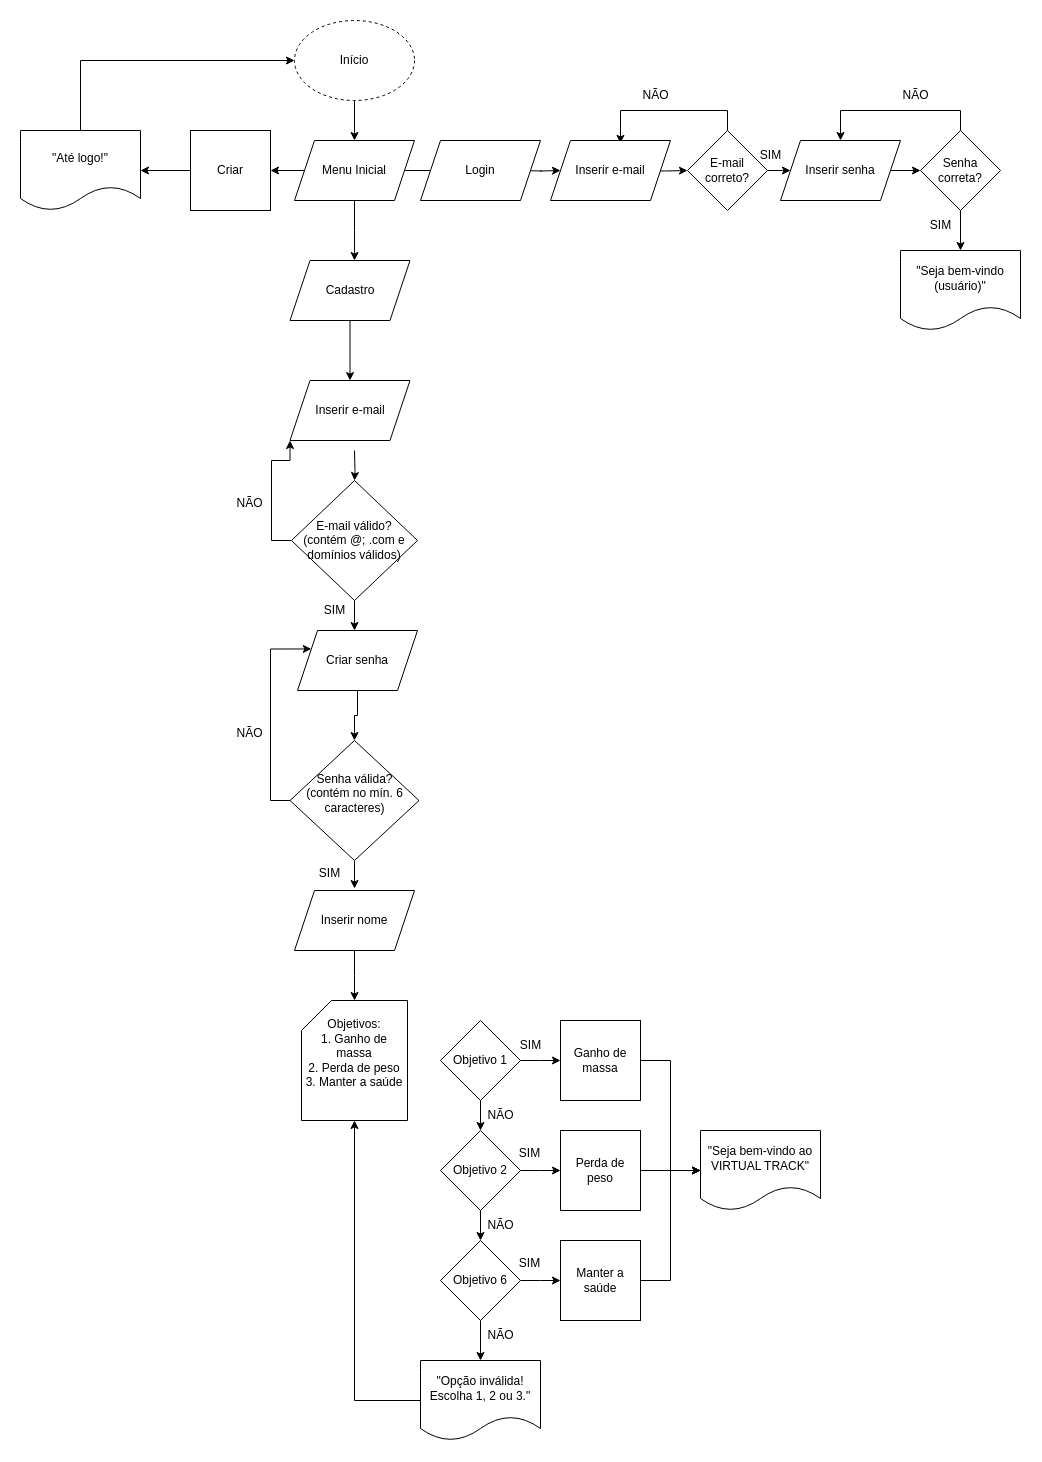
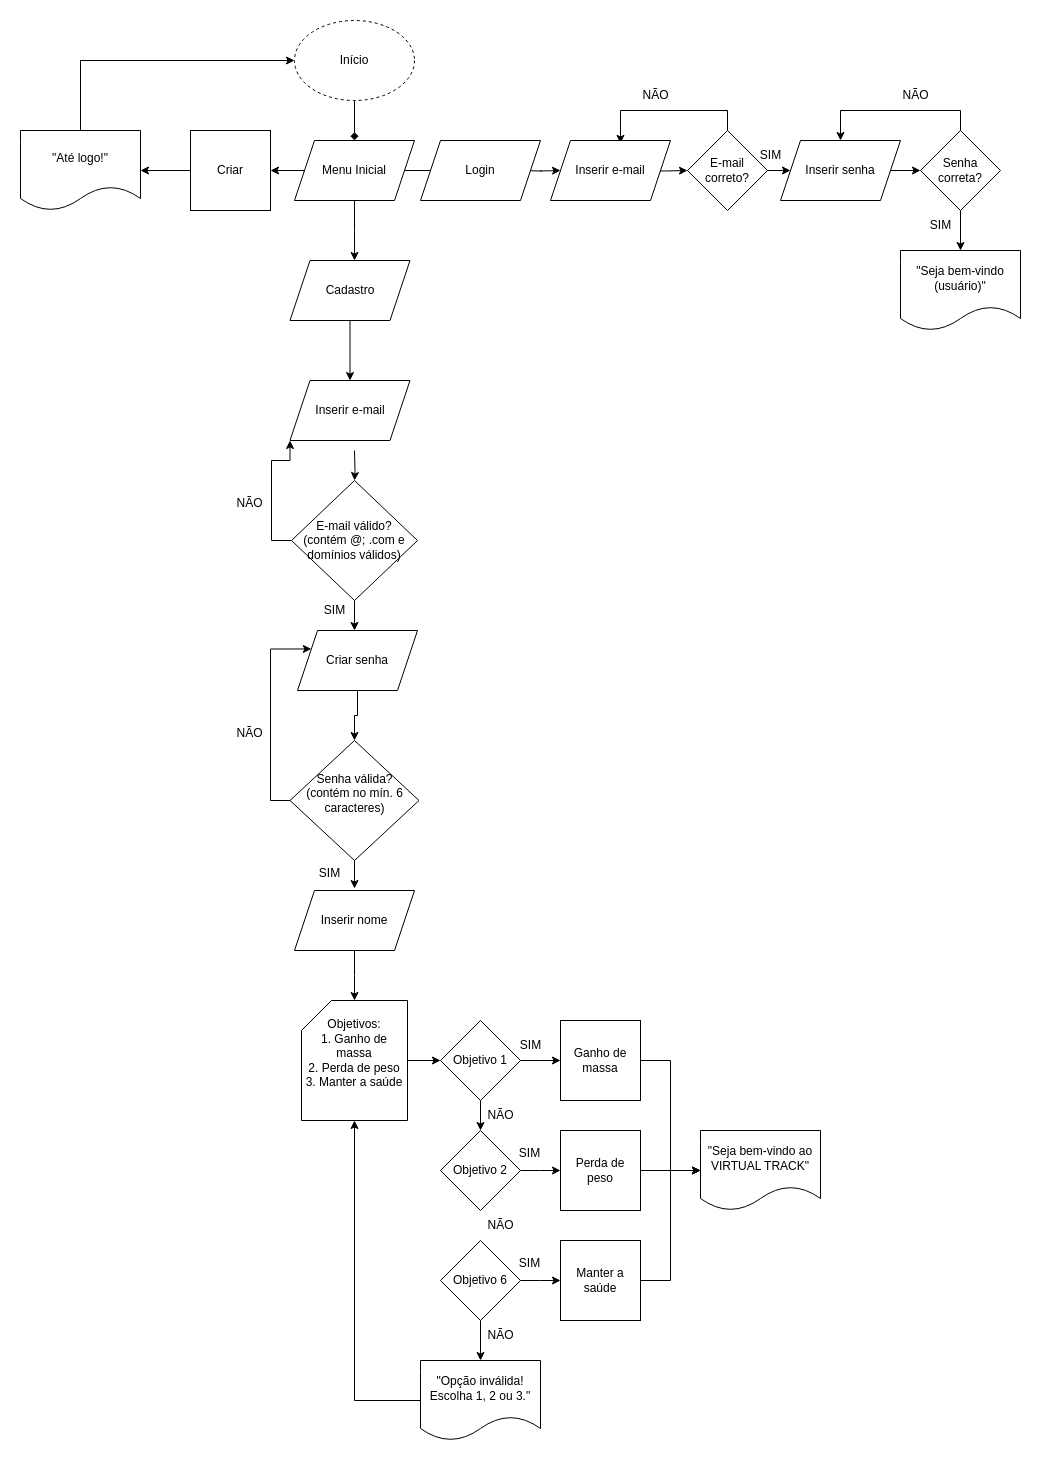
(355, 132) -> (355, 132)
none -> (428, 1061)
(481, 1230) -> none
